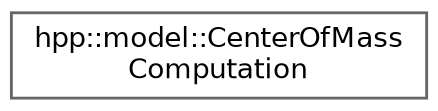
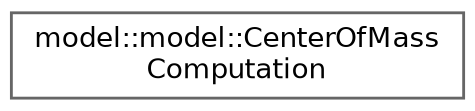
(219, 55) -> (238, 55)
